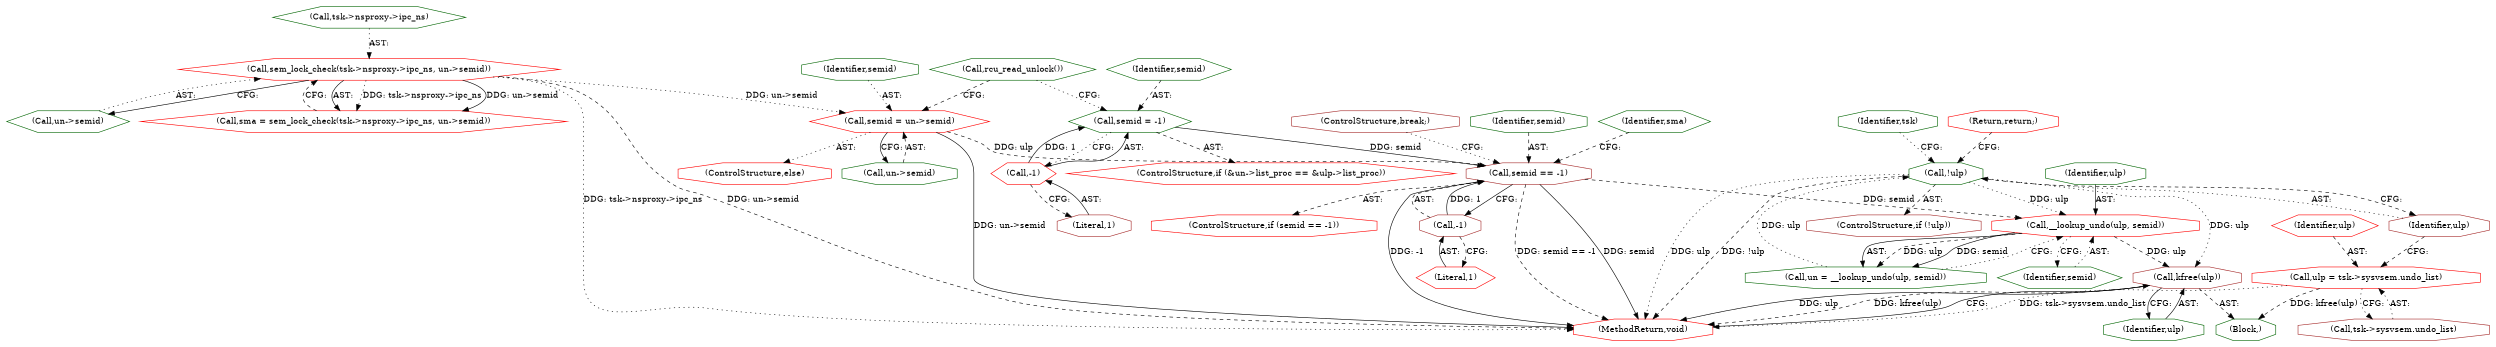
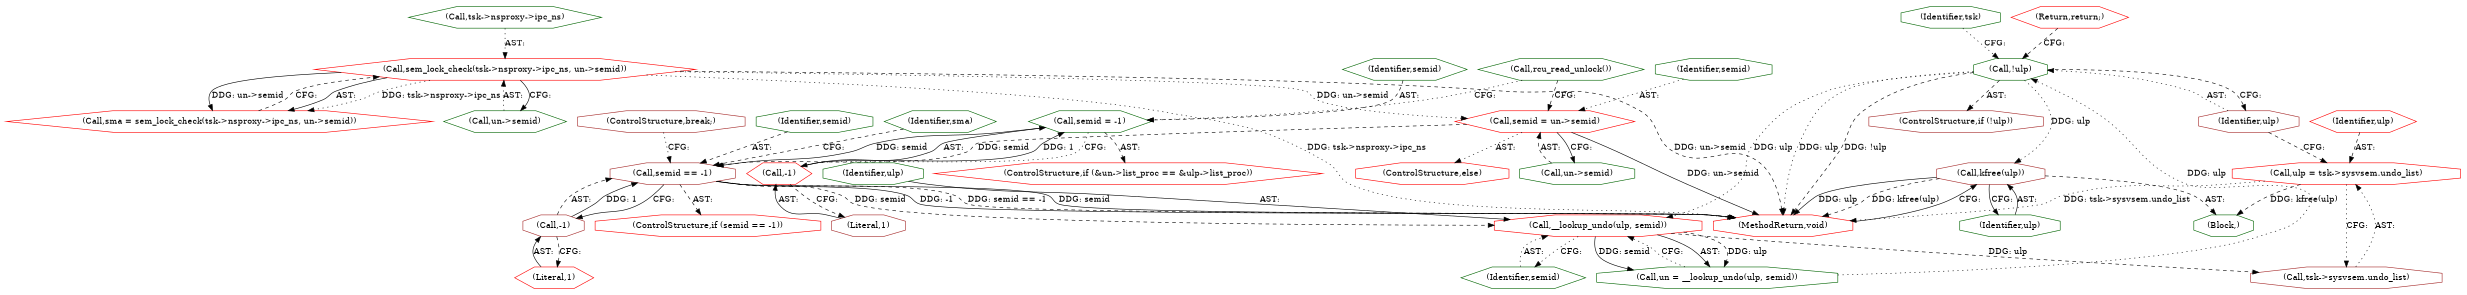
(2003, 122) -> (2070, 17)
(1014, 148) -> (1004, 148)
(2139, 250) -> (1962, 254)
